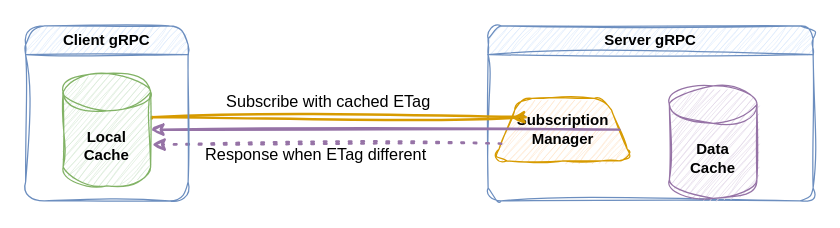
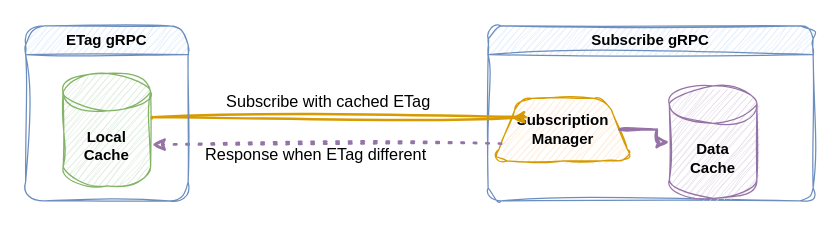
(107, 41) -> (107, 41)
(651, 41) -> (651, 41)
(389, 129) -> (647, 129)
